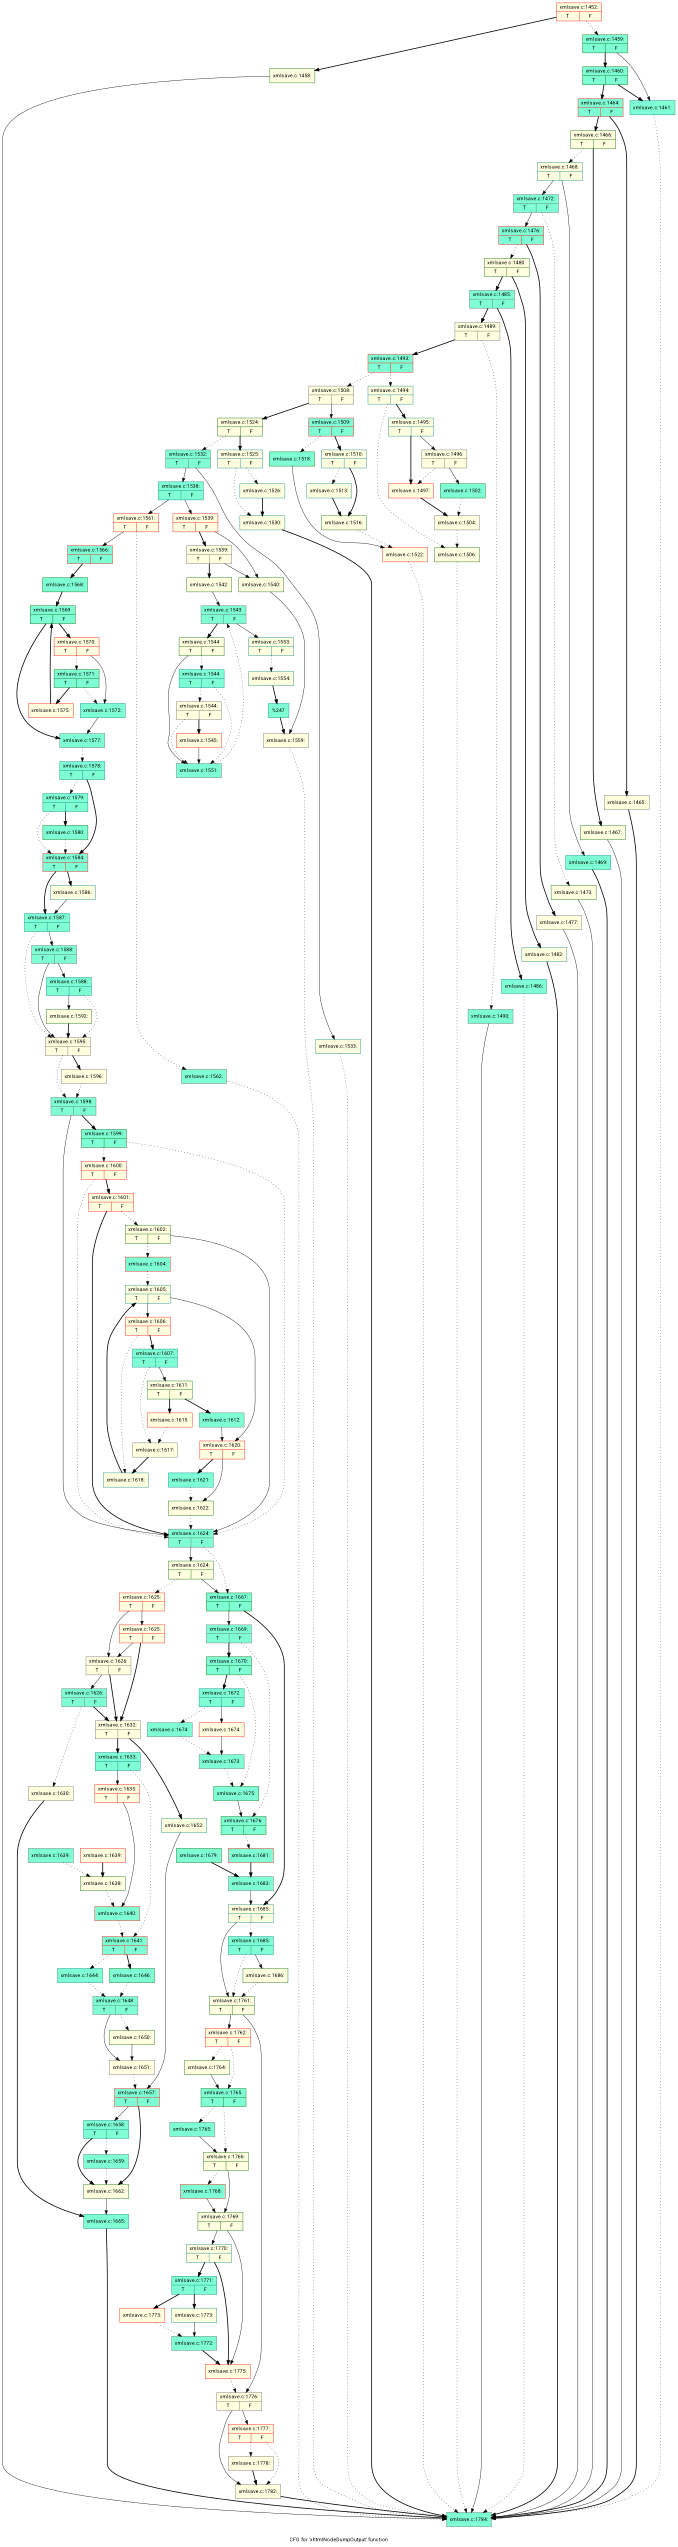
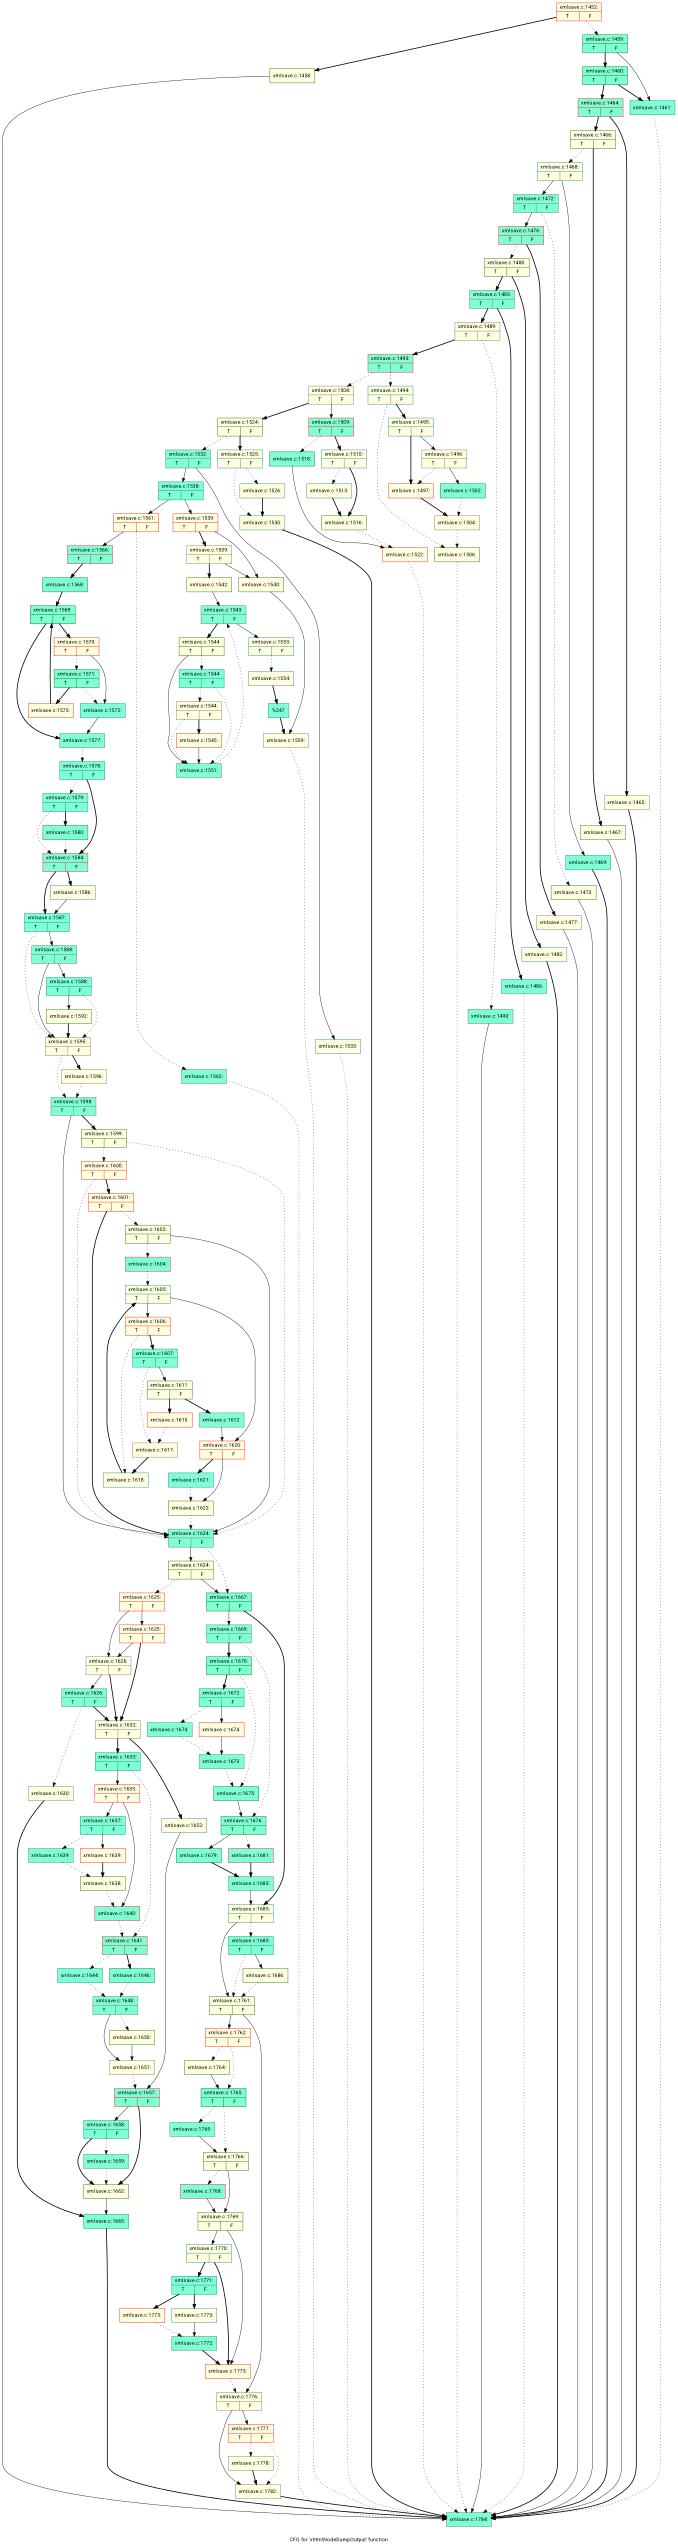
(104, 1138) -> (104, 1138)
none -> (103, 1826)
none -> (221, 1840)
